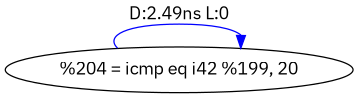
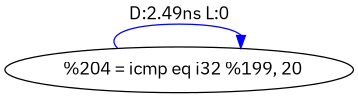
(179, 70) -> (179, 70)
